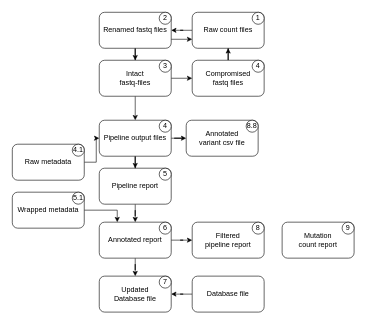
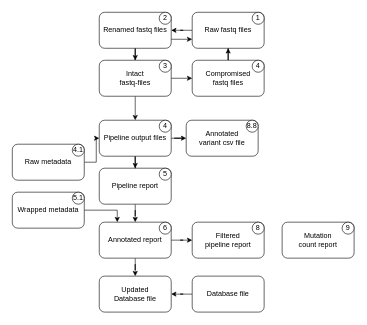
(228, 30) -> (228, 30)
(165, 282) -> none
